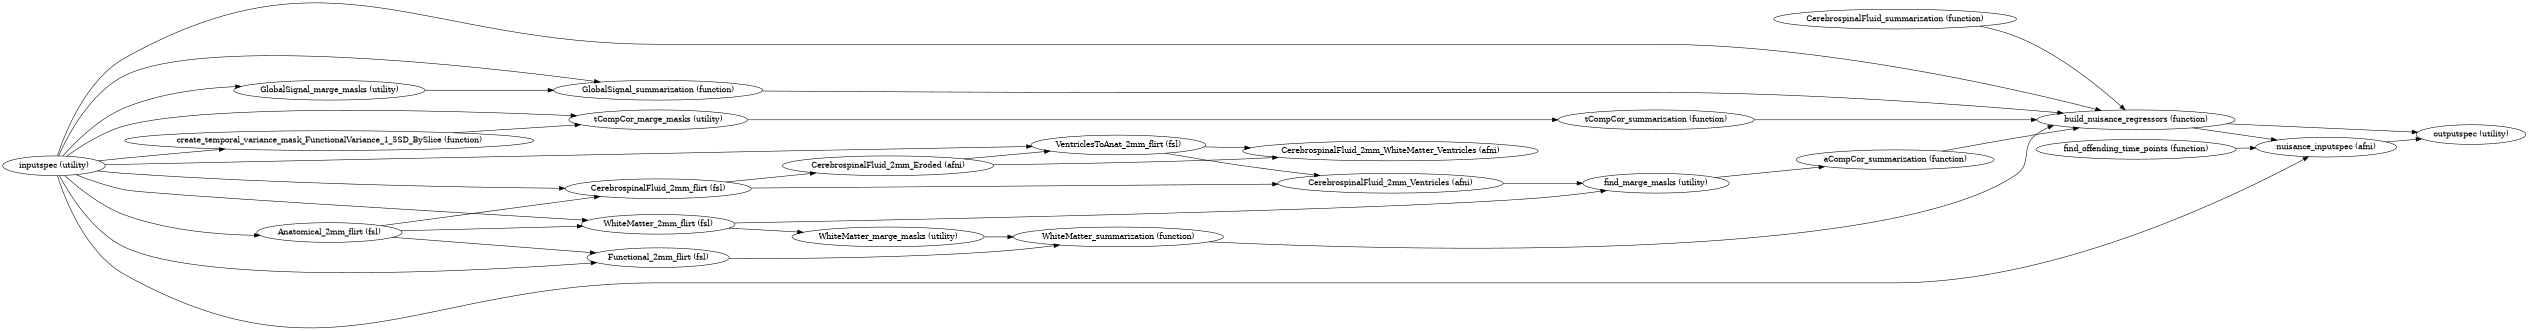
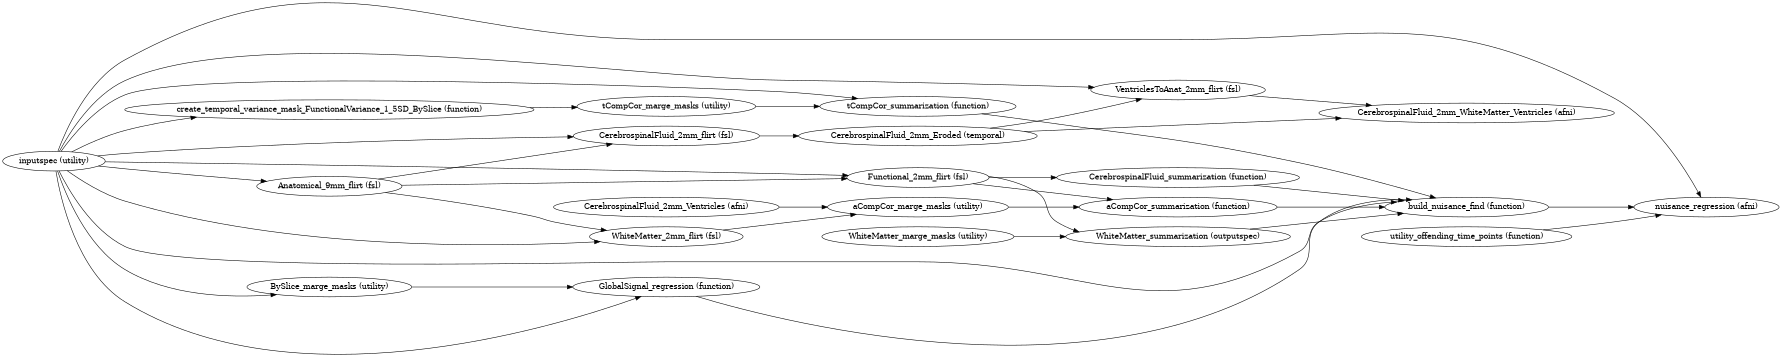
(329, 90) -> (329, 287)
(658, 90) -> (666, 287)
(315, 111) -> (445, 82)
(2136, 120) -> (1467, 207)
(2471, 135) -> none
(2326, 147) -> (1706, 207)
(2136, 149) -> (1467, 237)
(1240, 165) -> none
(888, 166) -> (918, 136)
none -> (1020, 178)
(1656, 183) -> (918, 207)
(1012, 186) -> none
none -> (1043, 192)
(763, 230) -> none
(329, 233) -> (329, 186)
(1118, 237) -> (1178, 237)
